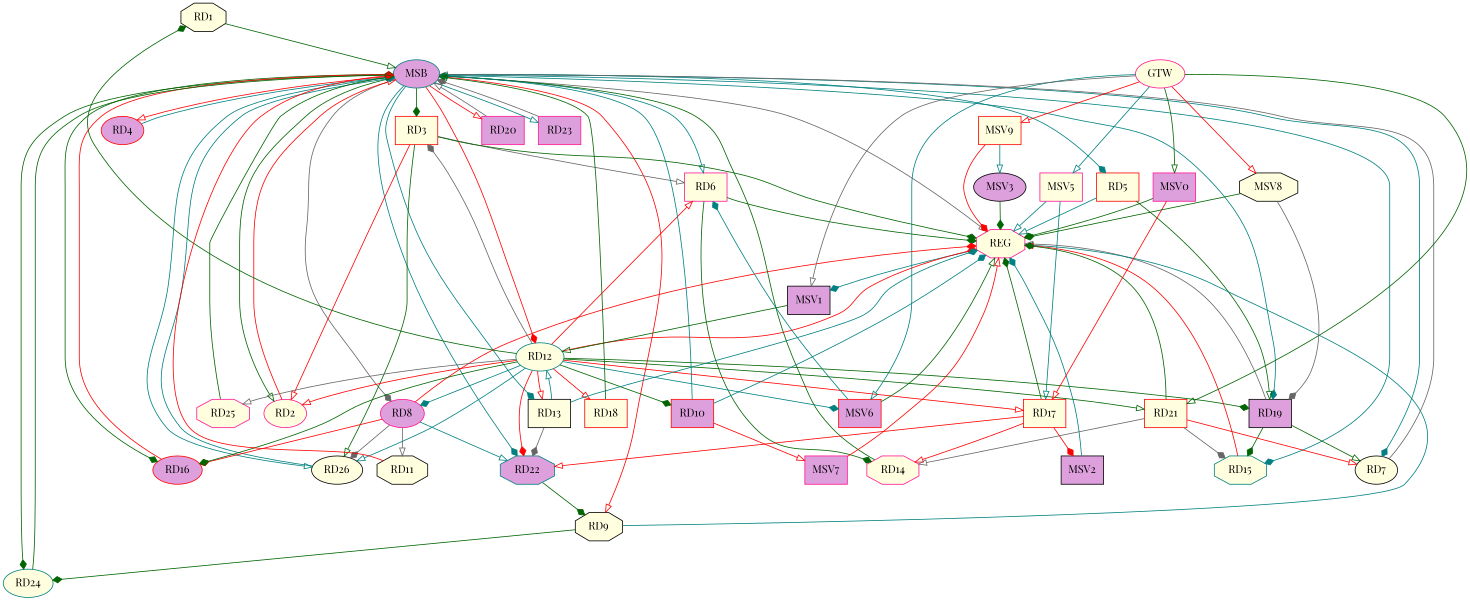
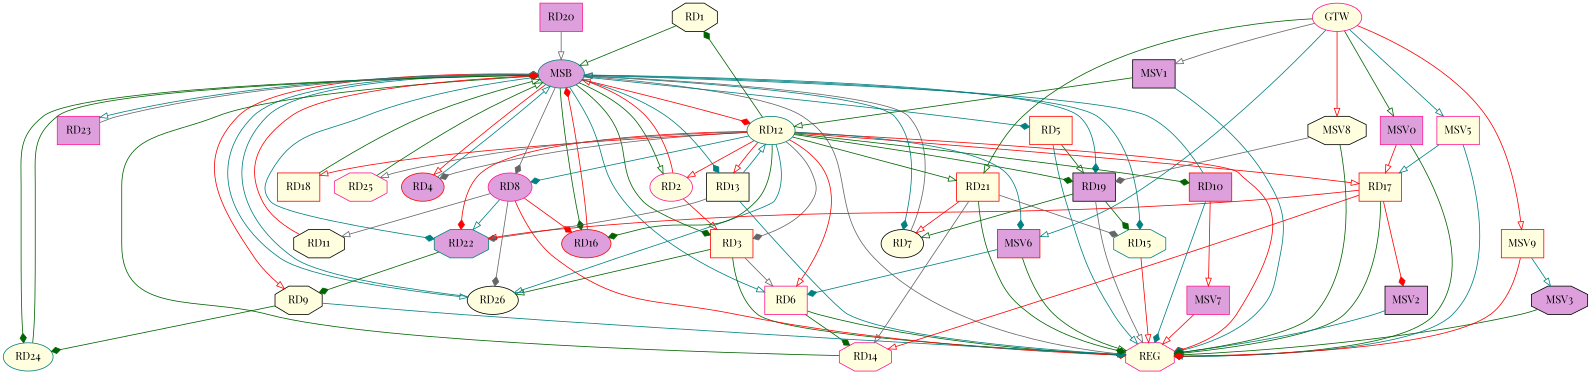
(452, 101) -> none
none -> (589, 147)
(1000, 187) -> (1559, 300)
(351, 268) -> (697, 211)
(890, 271) -> (1282, 215)
